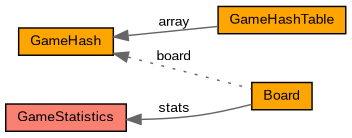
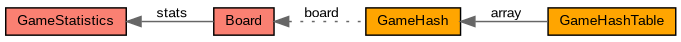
(190, 73) -> (327, 22)
(282, 96) -> (244, 22)
